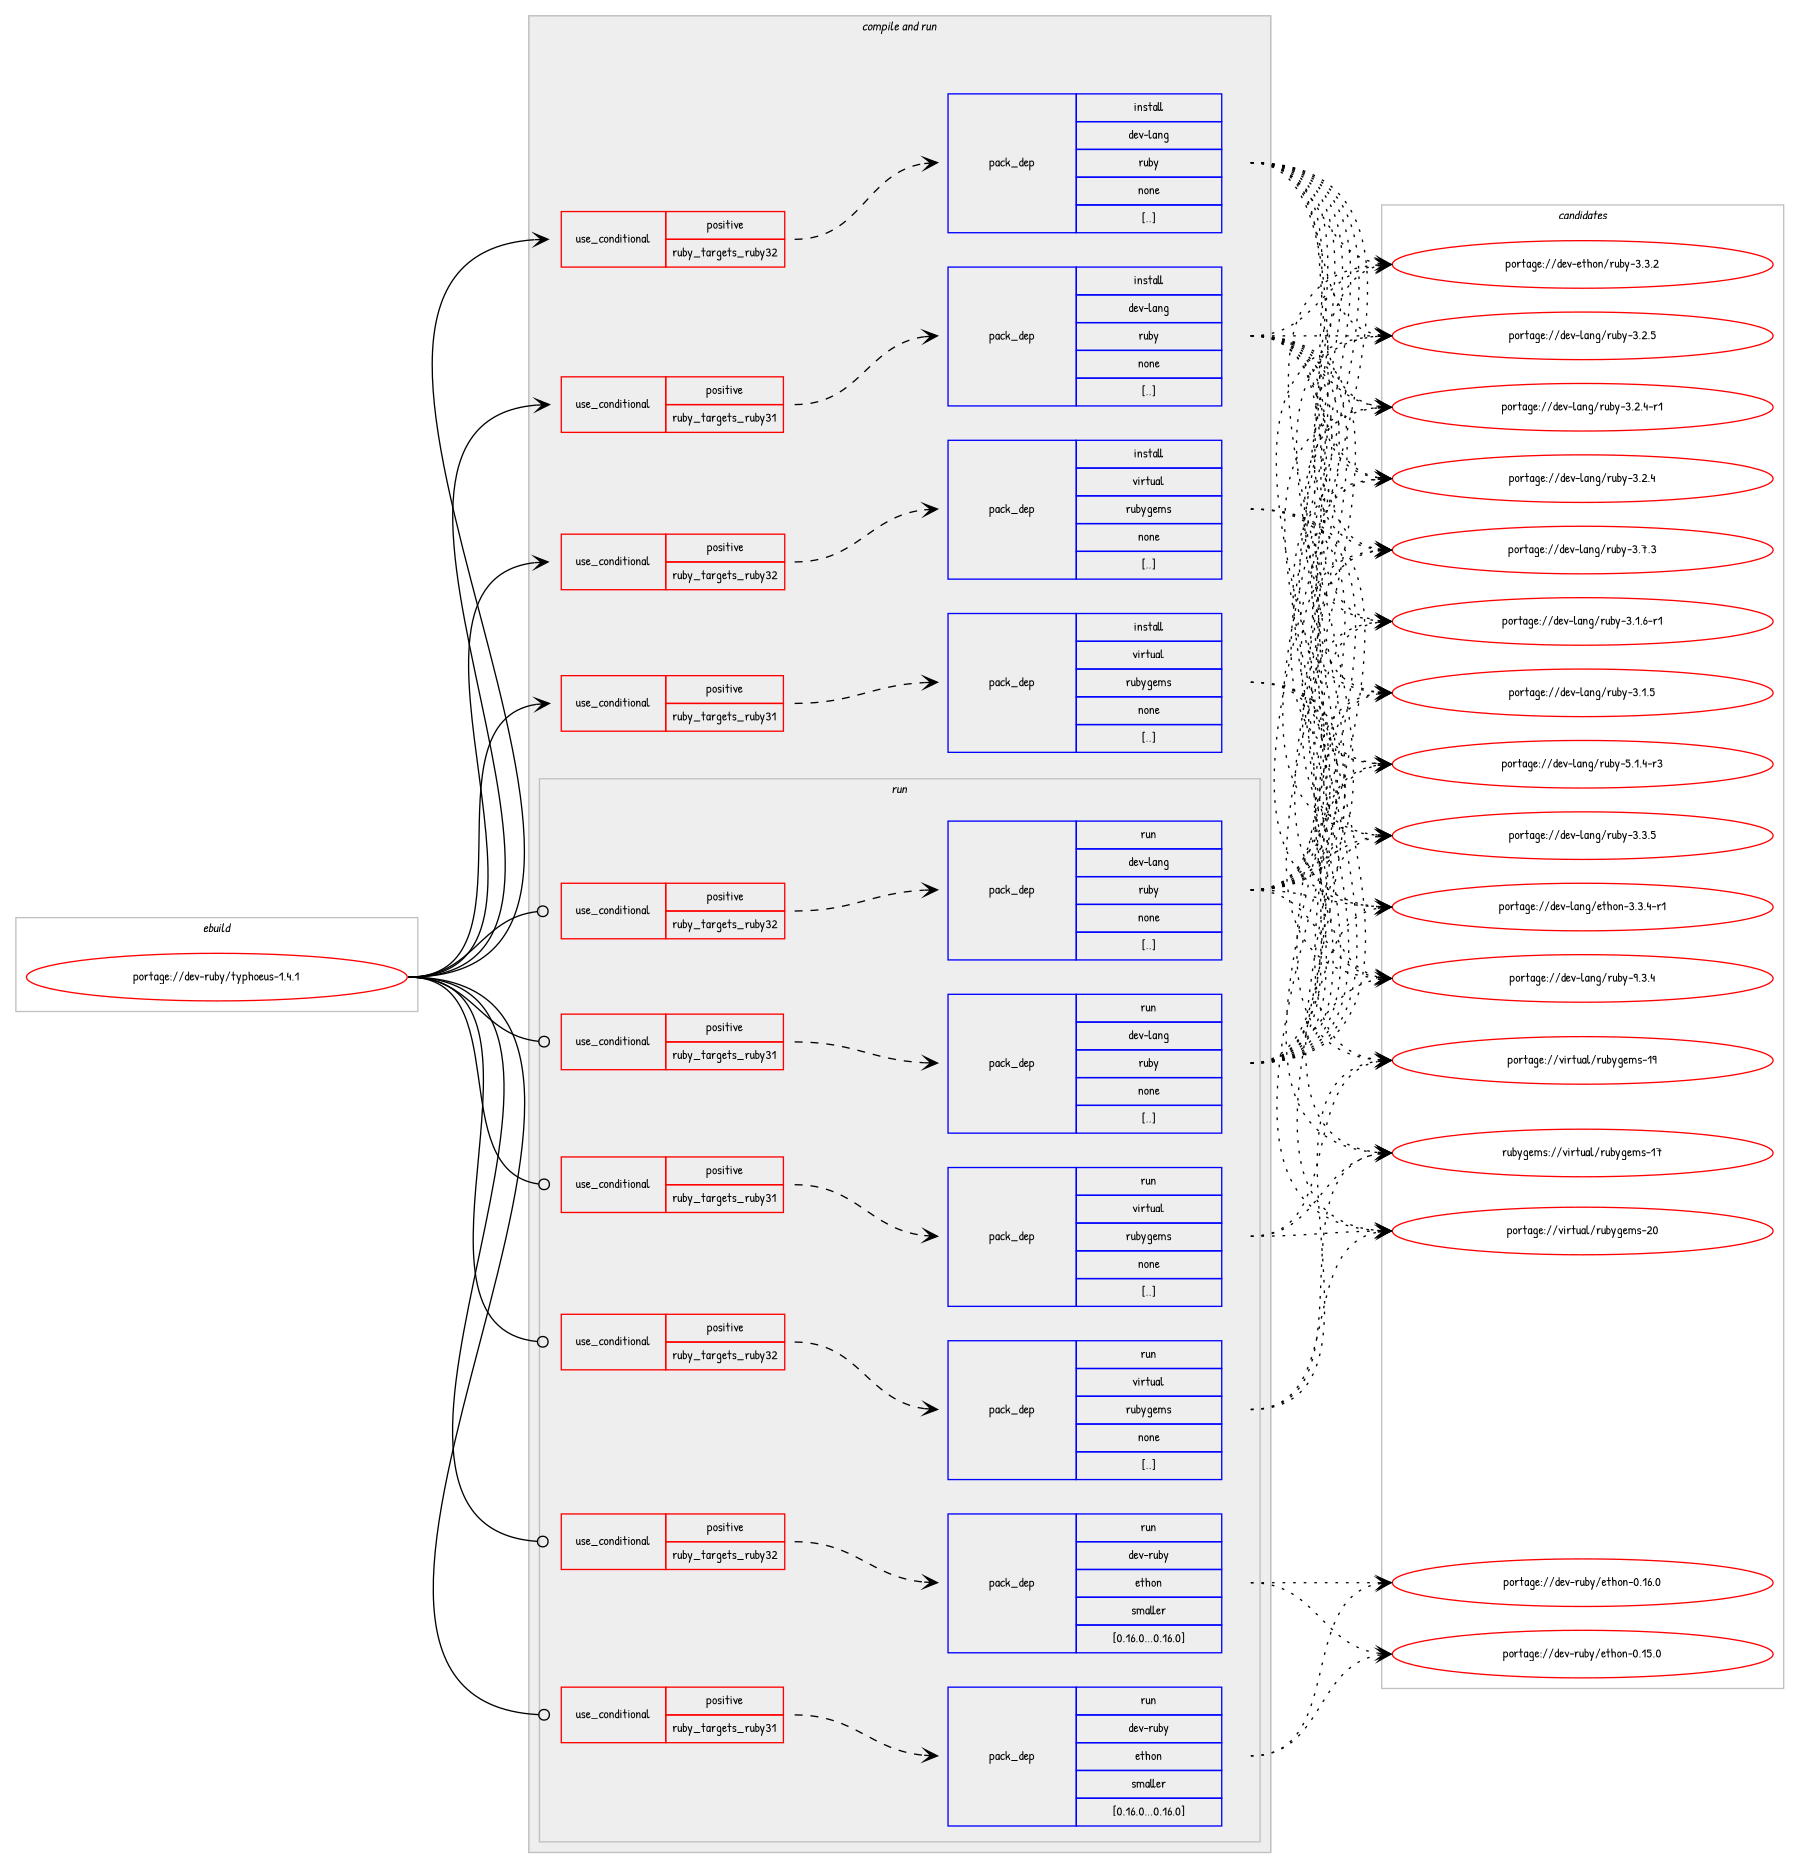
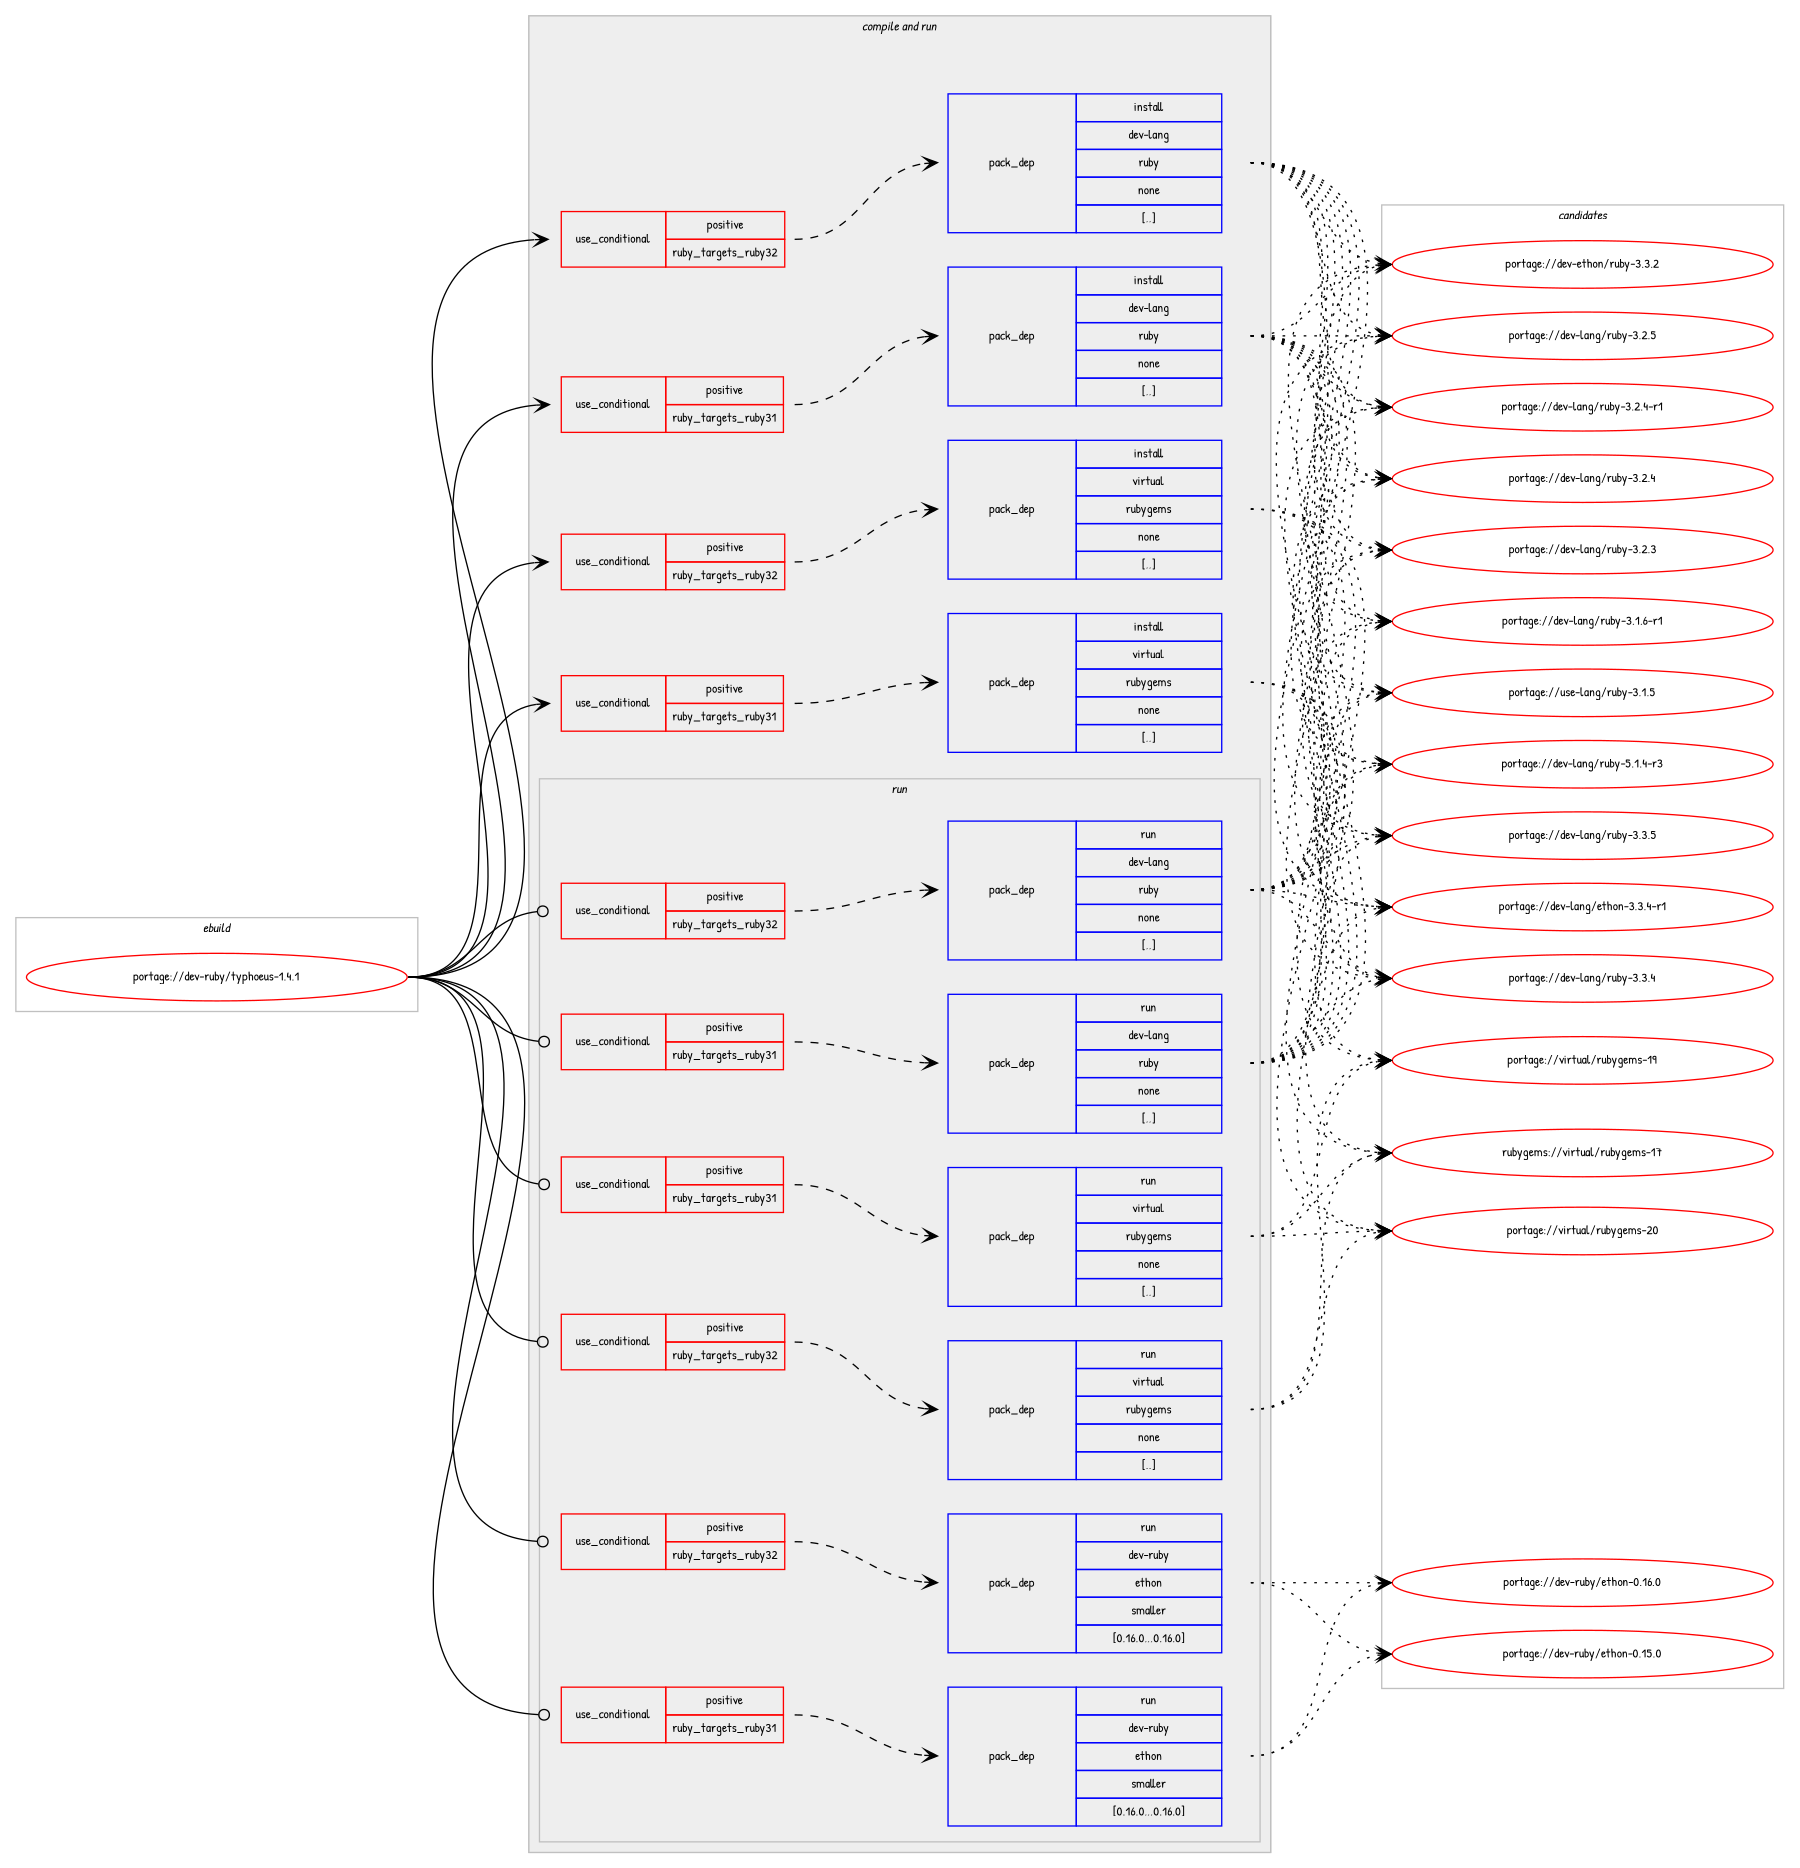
(1583, 550) -> (1583, 550)
(1583, 693) -> (1583, 693)
(1583, 978) -> (1583, 978)
